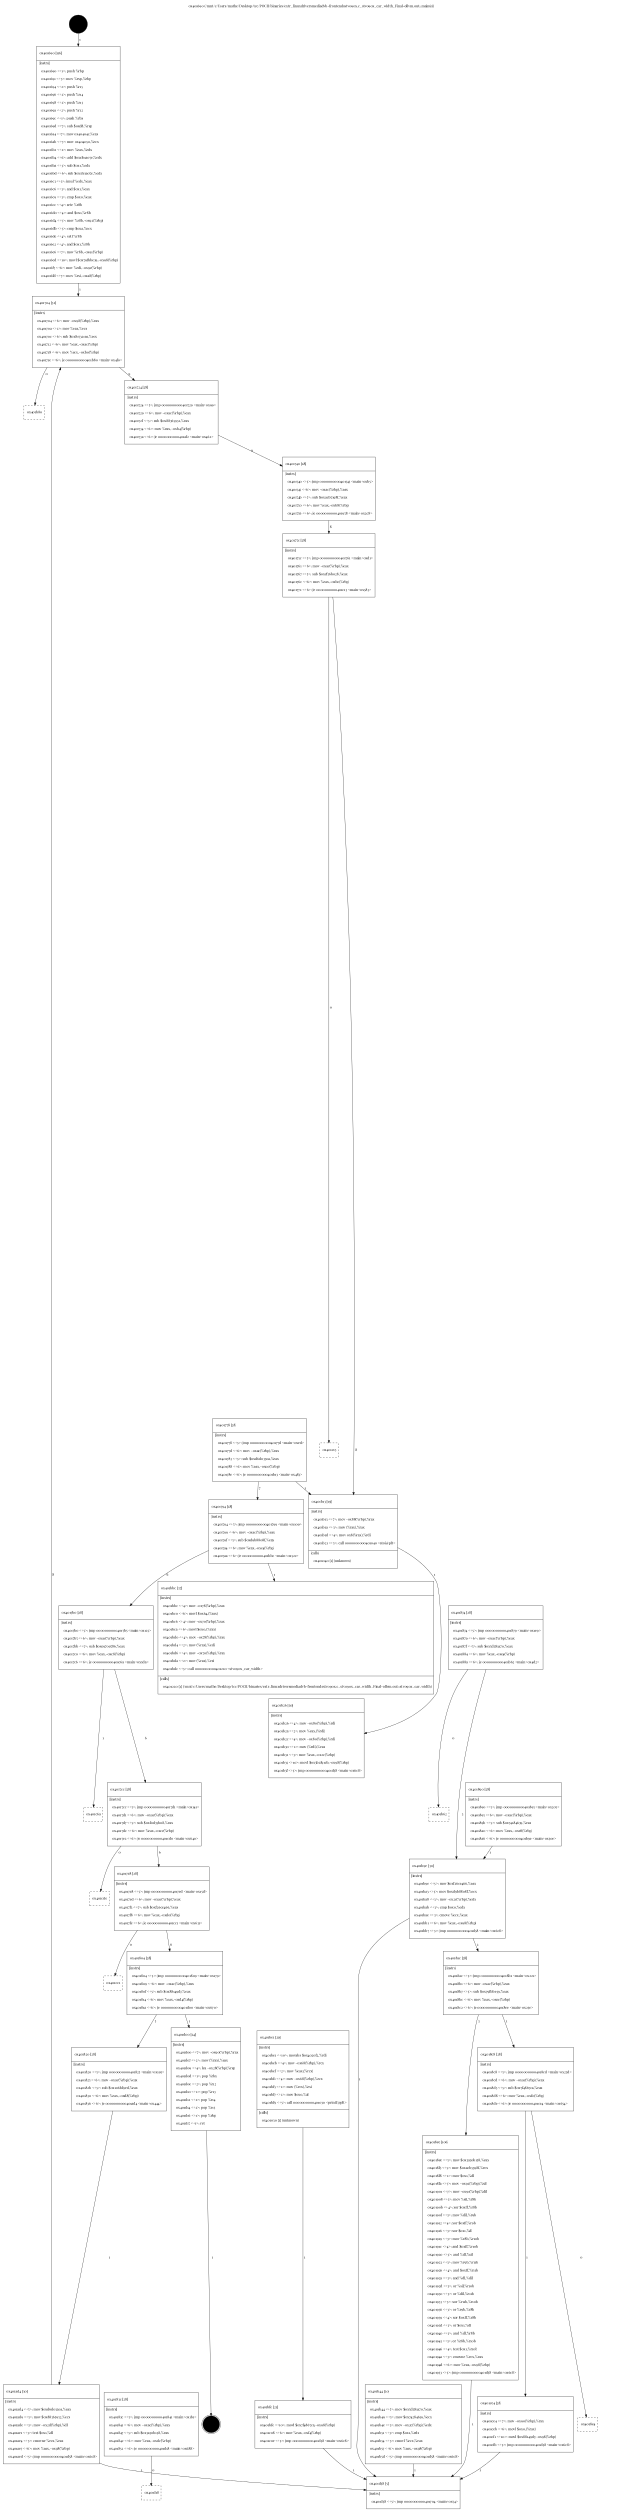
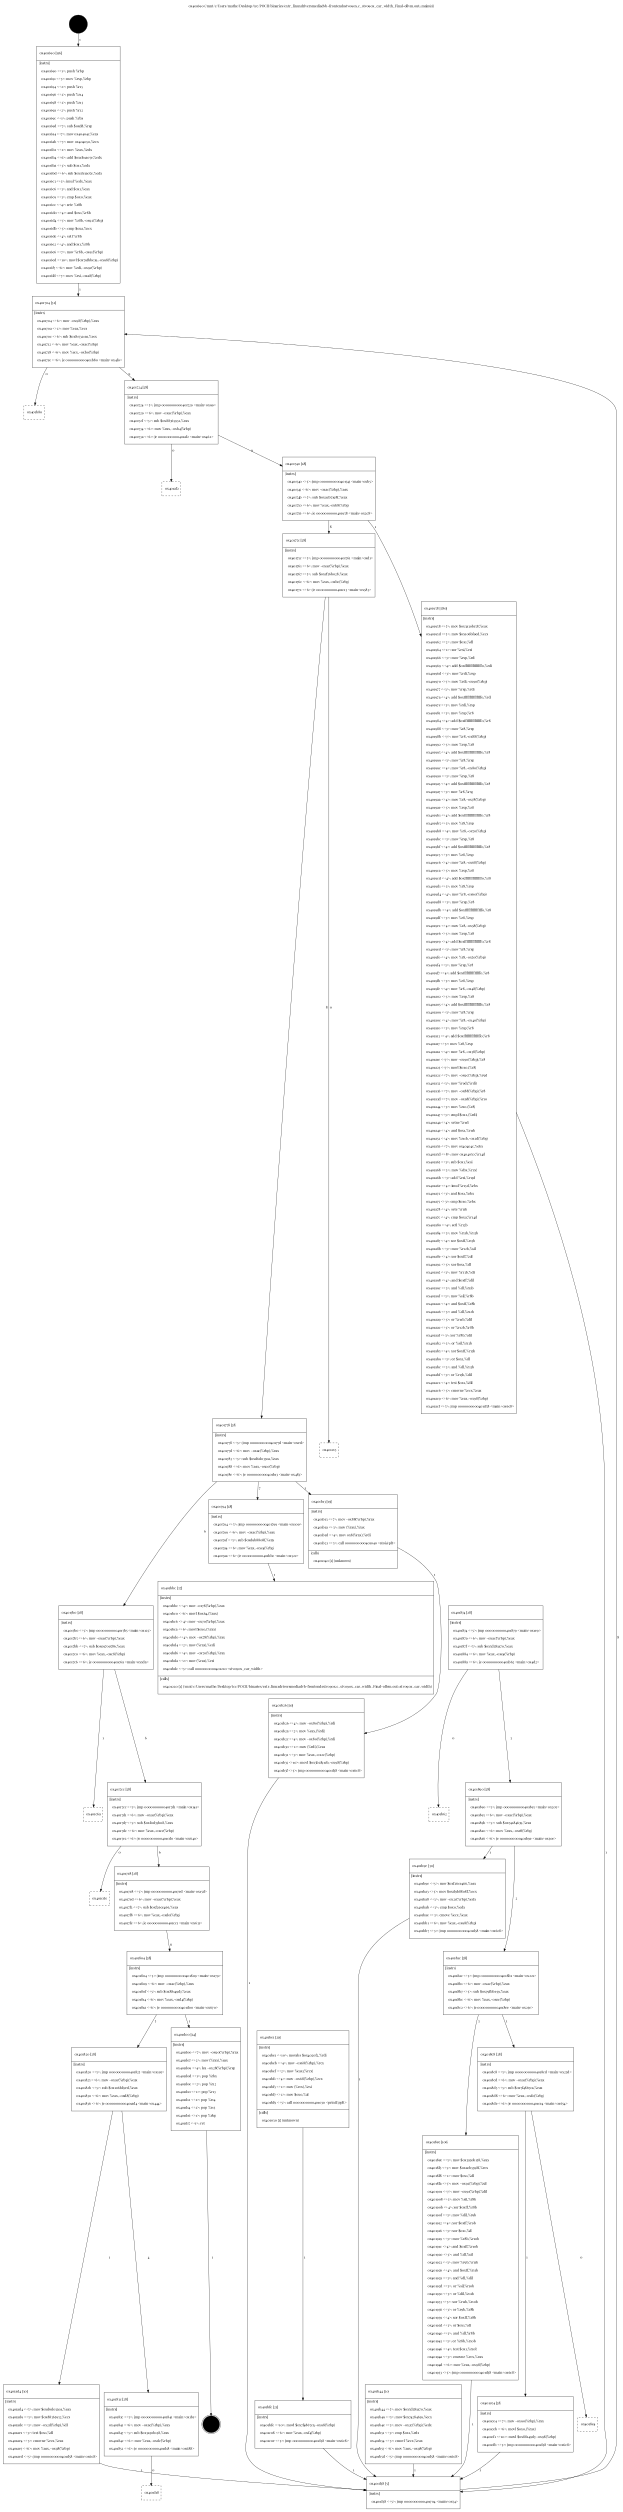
none -> (171, 489)
none -> (469, 1008)
(351, 1044) -> (291, 1006)
(51, 1377) -> (616, 1264)
(167, 1573) -> (167, 1540)
(464, 1762) -> (504, 1725)
(475, 1944) -> (513, 1898)
(113, 1983) -> none
none -> (248, 2176)
none -> (135, 2250)
